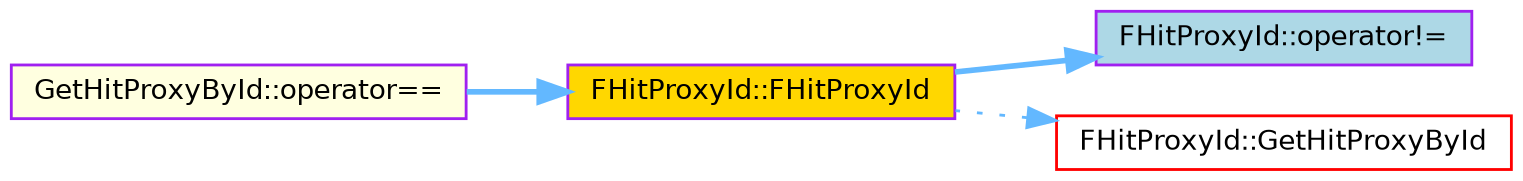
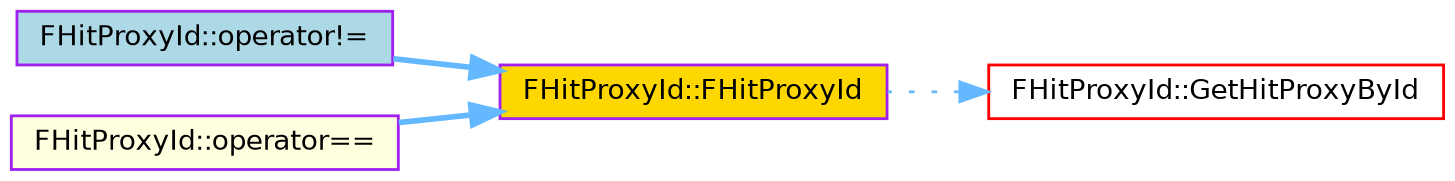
(1011, 66) -> (432, 63)
(239, 92) -> (205, 143)
